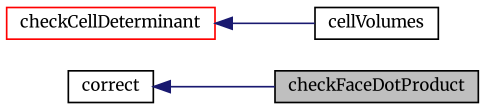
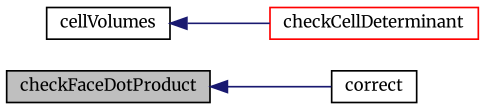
(273, 23) -> (229, 23)
(223, 87) -> (279, 87)
